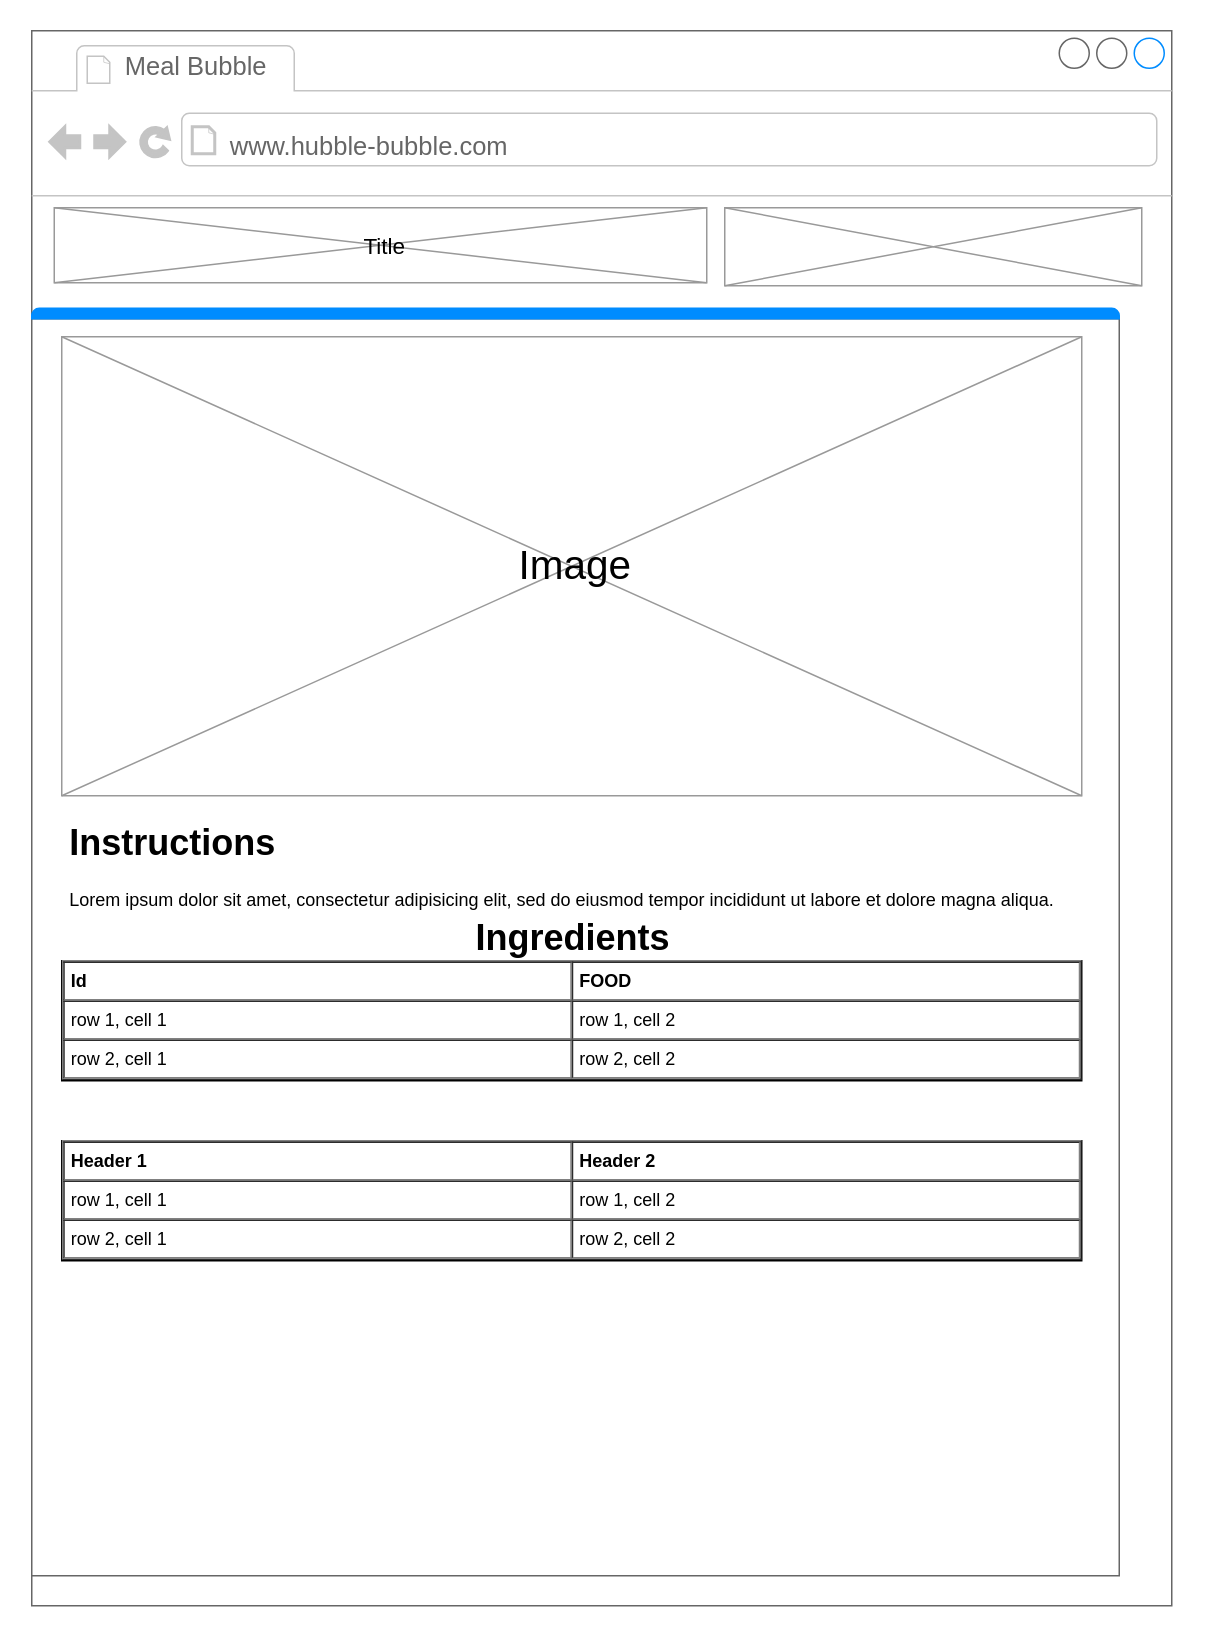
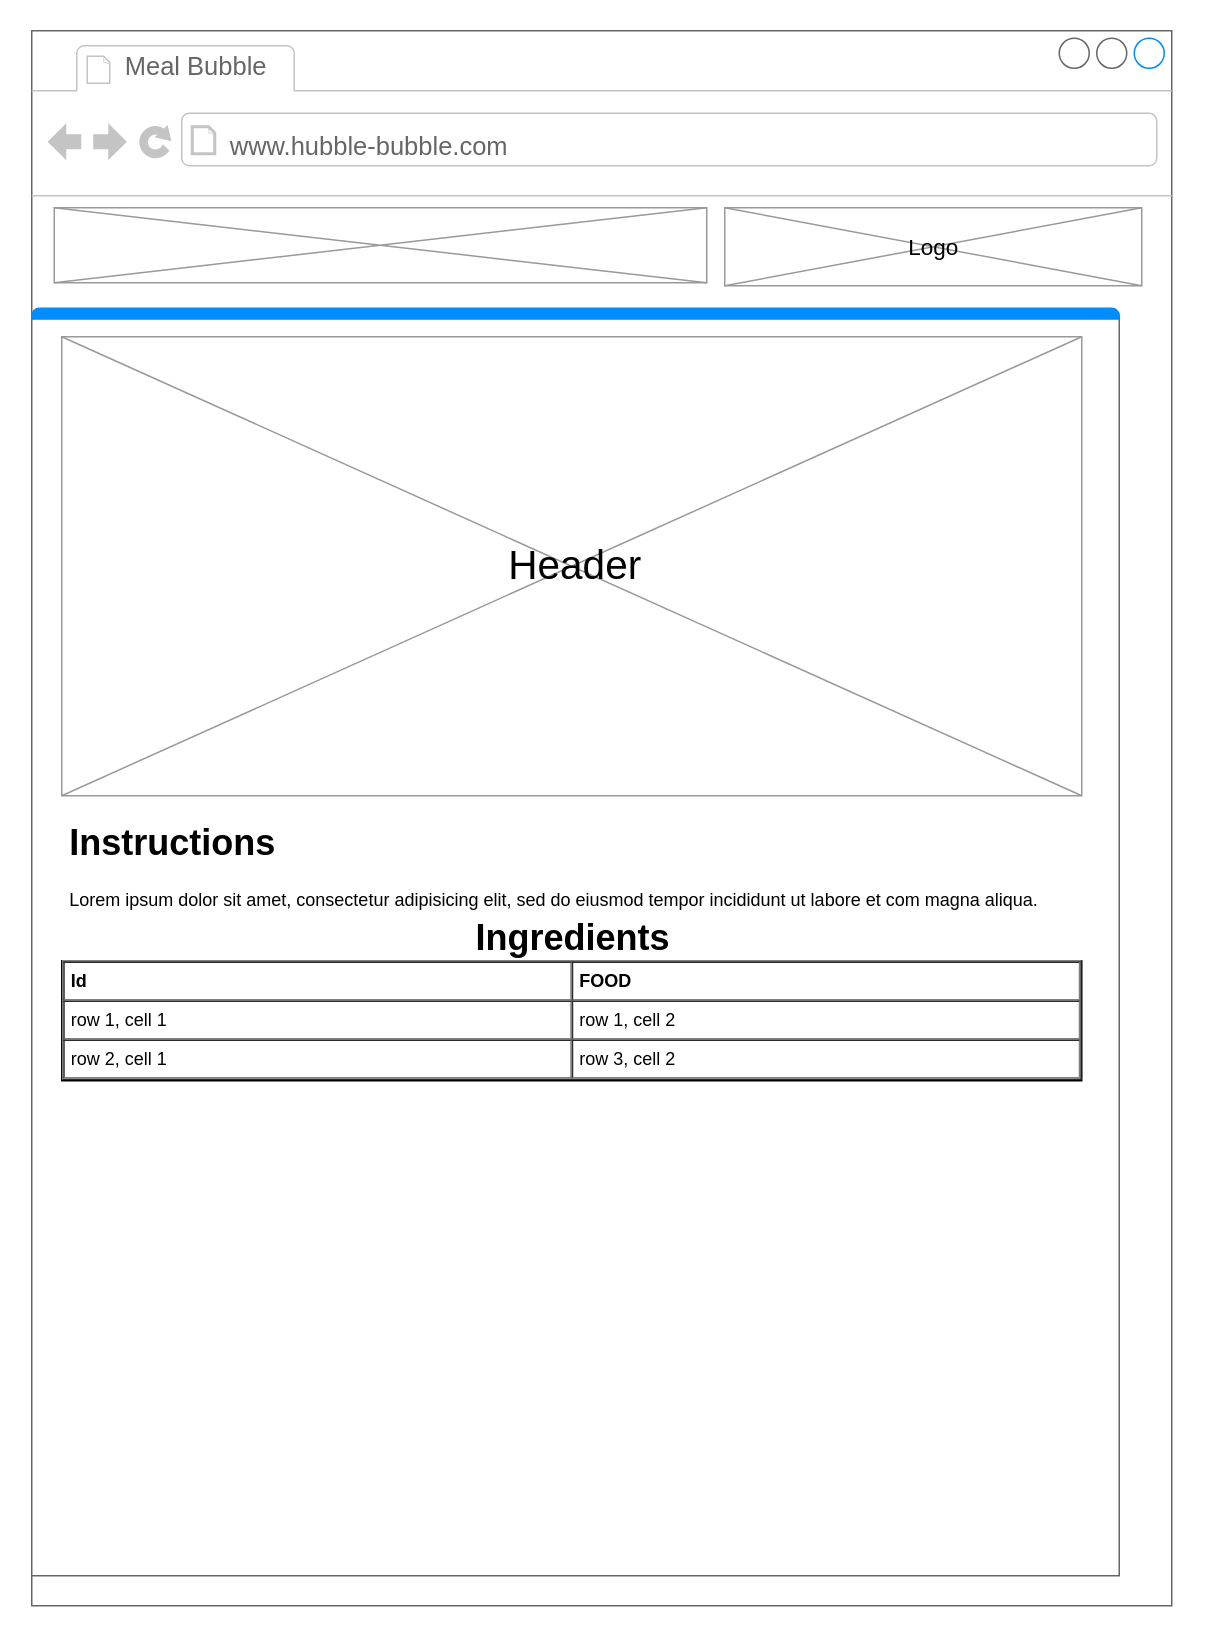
(384, 245) -> none
none -> (933, 247)
(575, 566) -> (575, 566)
(574, 831) -> (574, 831)
(165, 993) -> (165, 993)
(572, 1201) -> none
